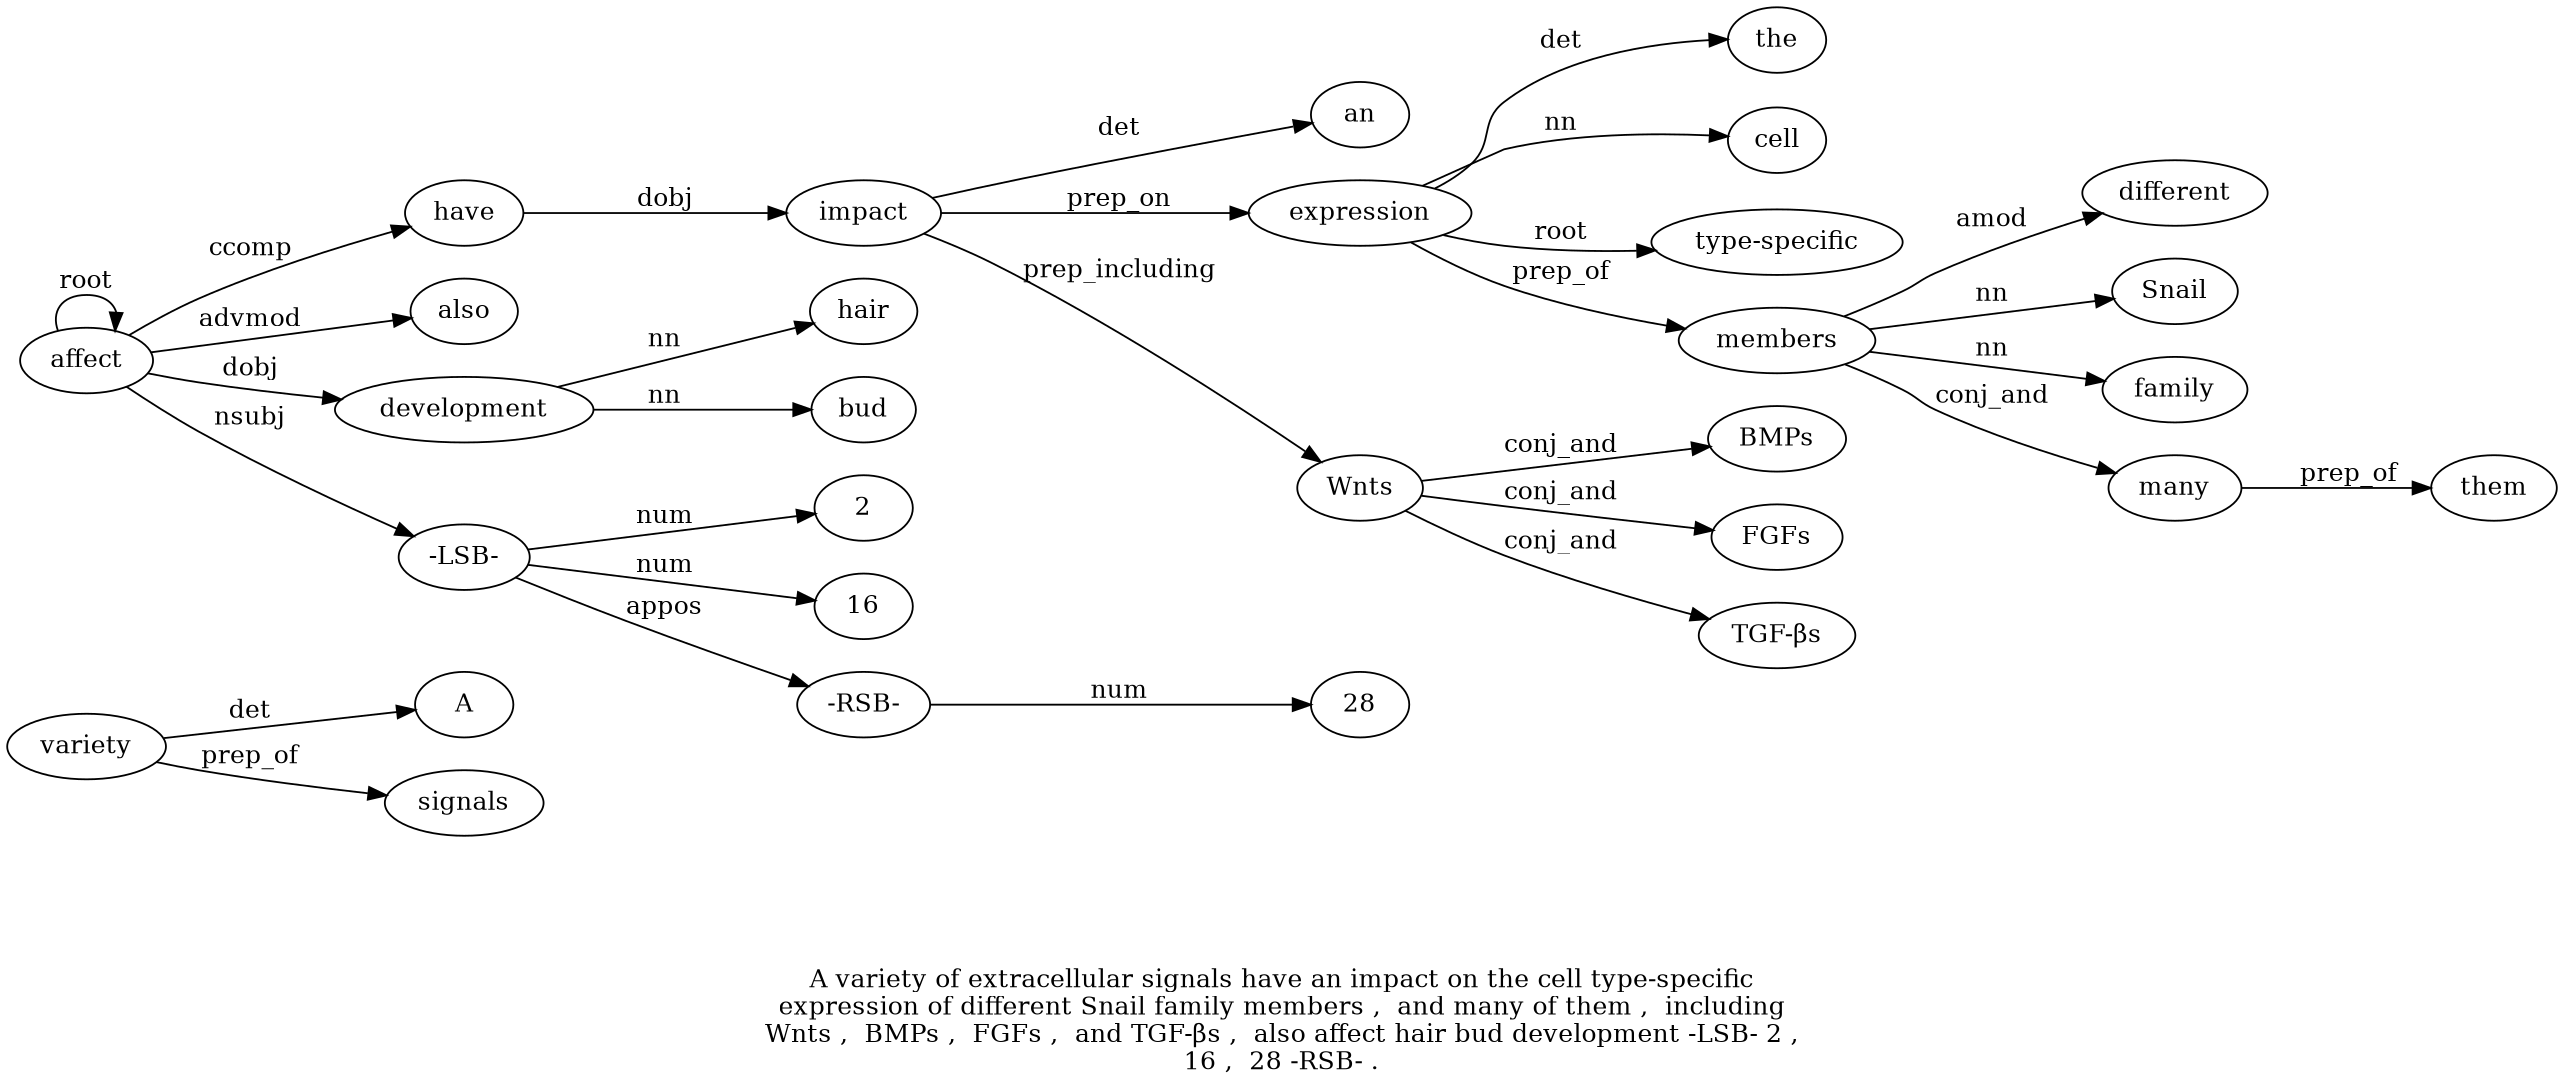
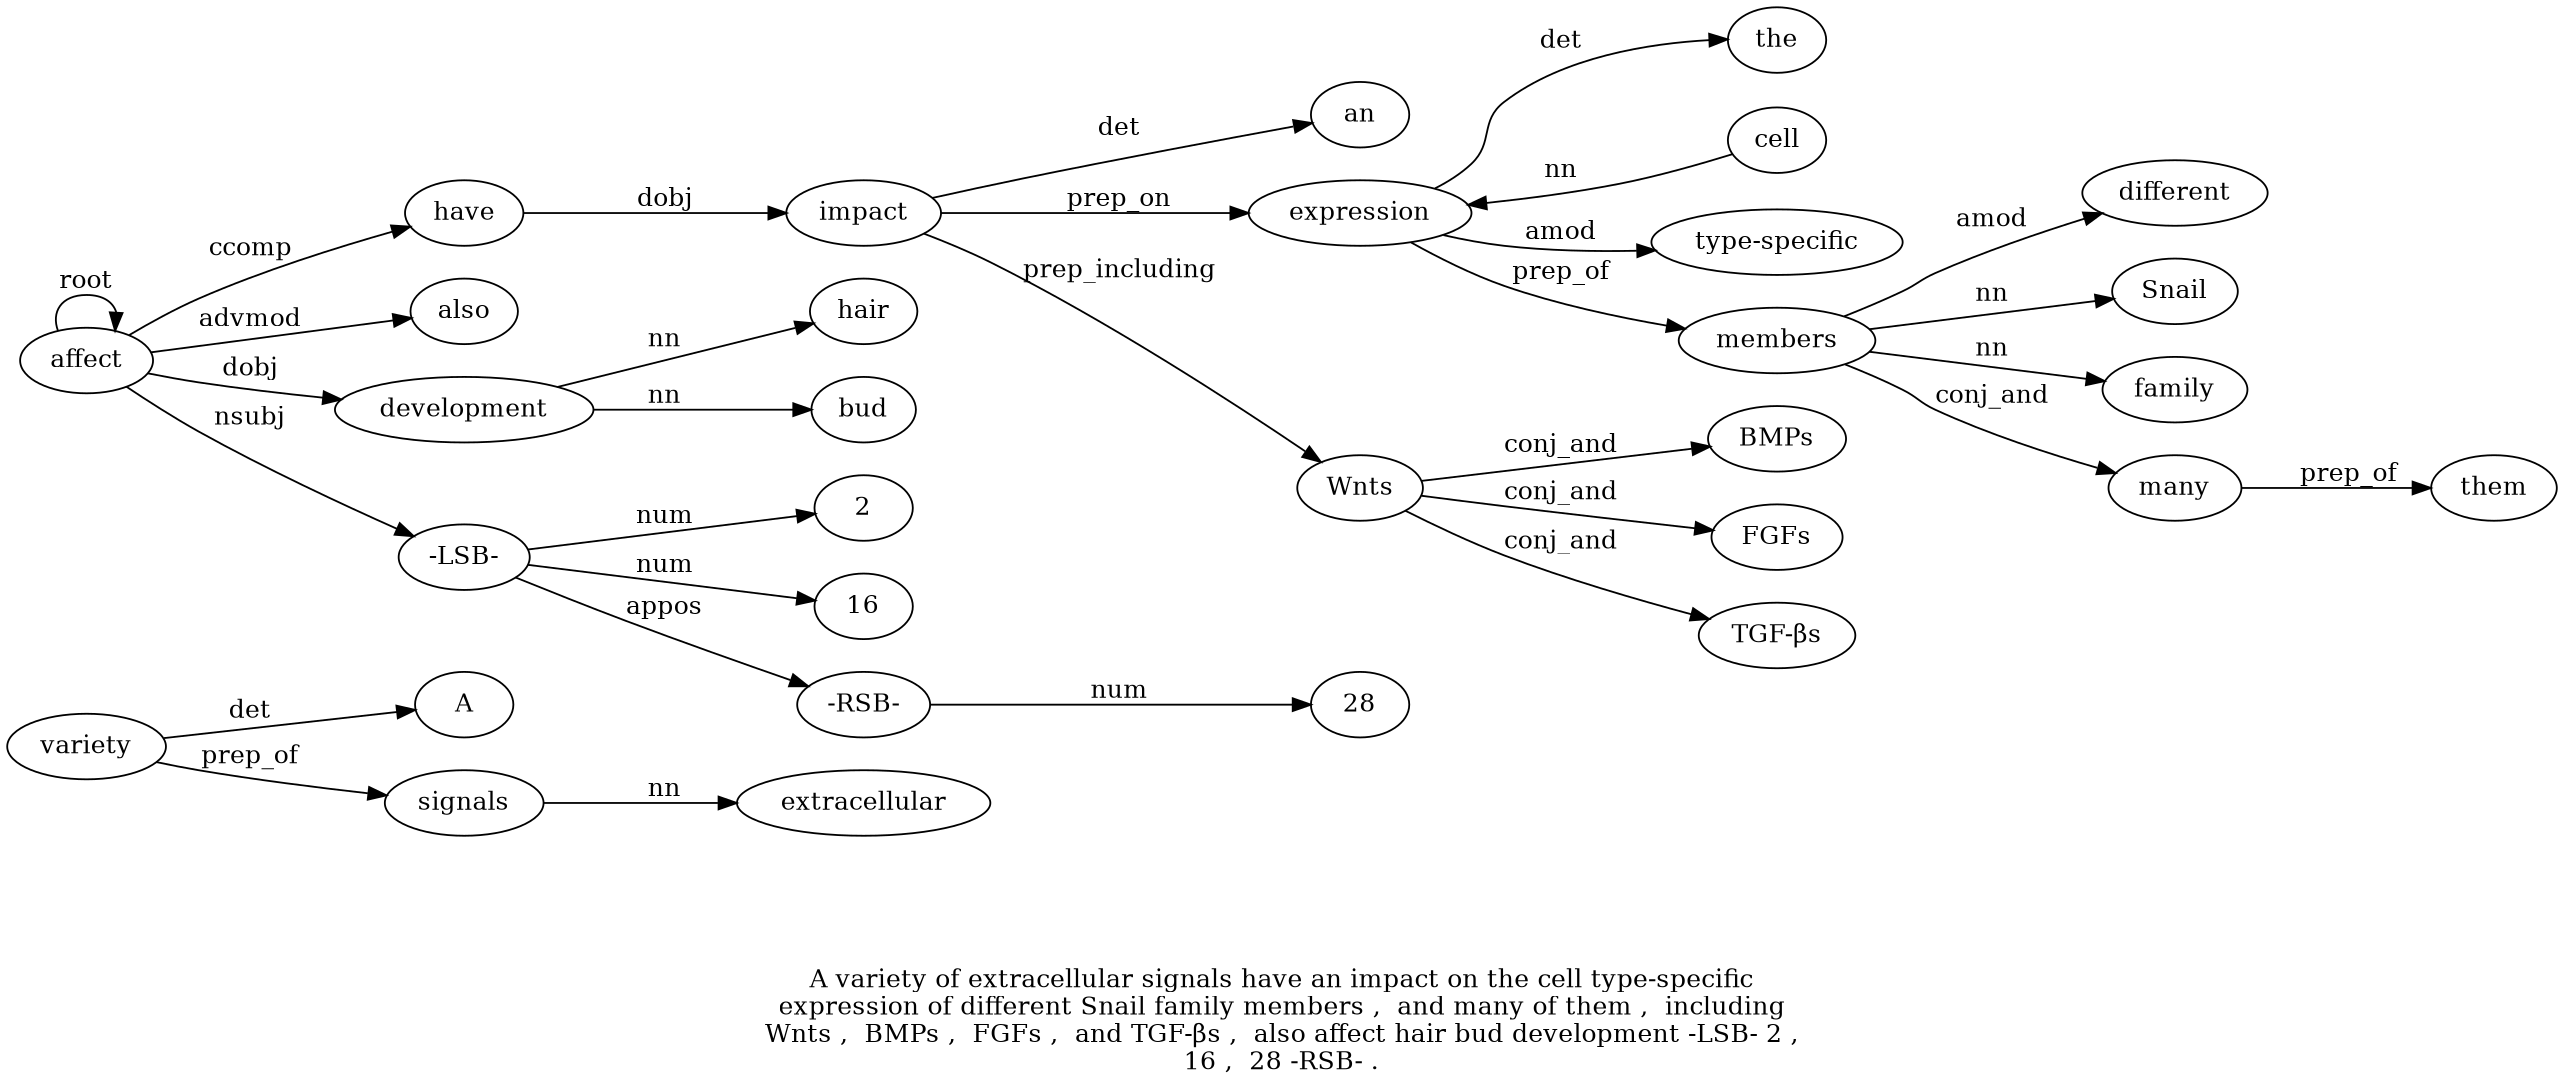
(1562, 140) -> (1611, 185)
(1561, 232) -> (1561, 232)
none -> (864, 803)
